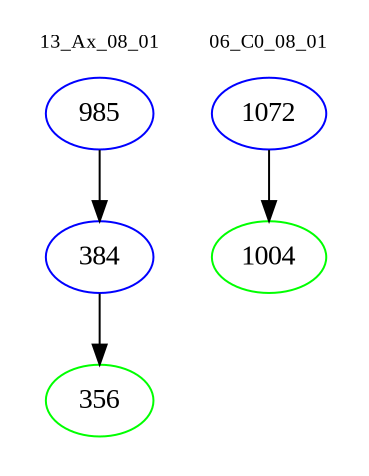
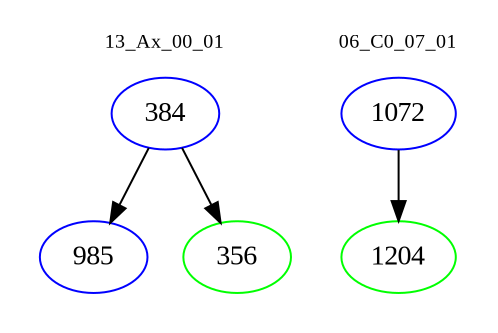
(101, 43) -> (165, 43)
(269, 43) -> (399, 43)
(100, 176) -> (134, 176)
(269, 257) -> (399, 257)
